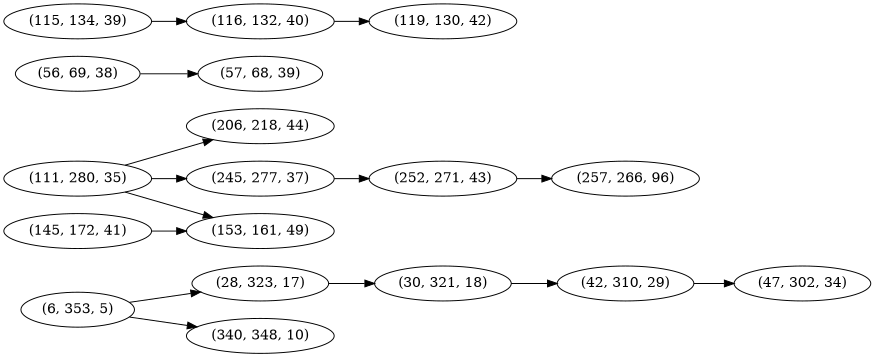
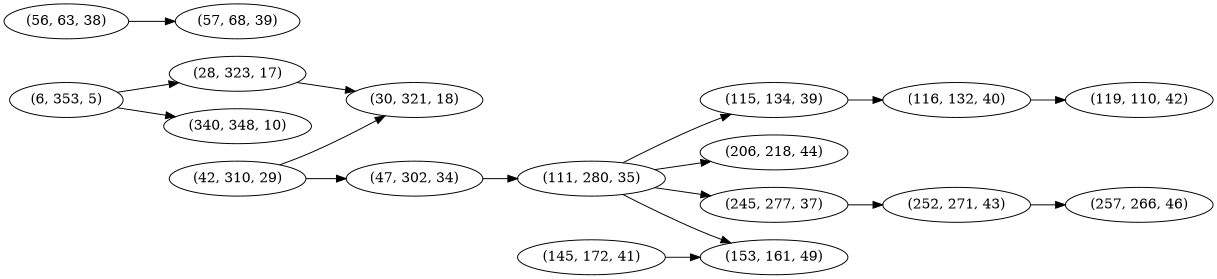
(443, 21) -> (1139, 100)
(78, 74) -> (66, 21)
none -> (672, 139)
none -> (495, 179)
(626, 179) -> (1139, 205)
(529, 283) -> (329, 145)
